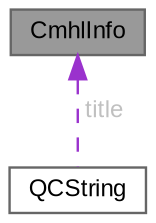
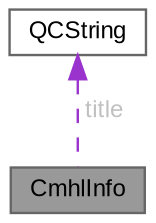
(78, 123) -> (78, 123)
